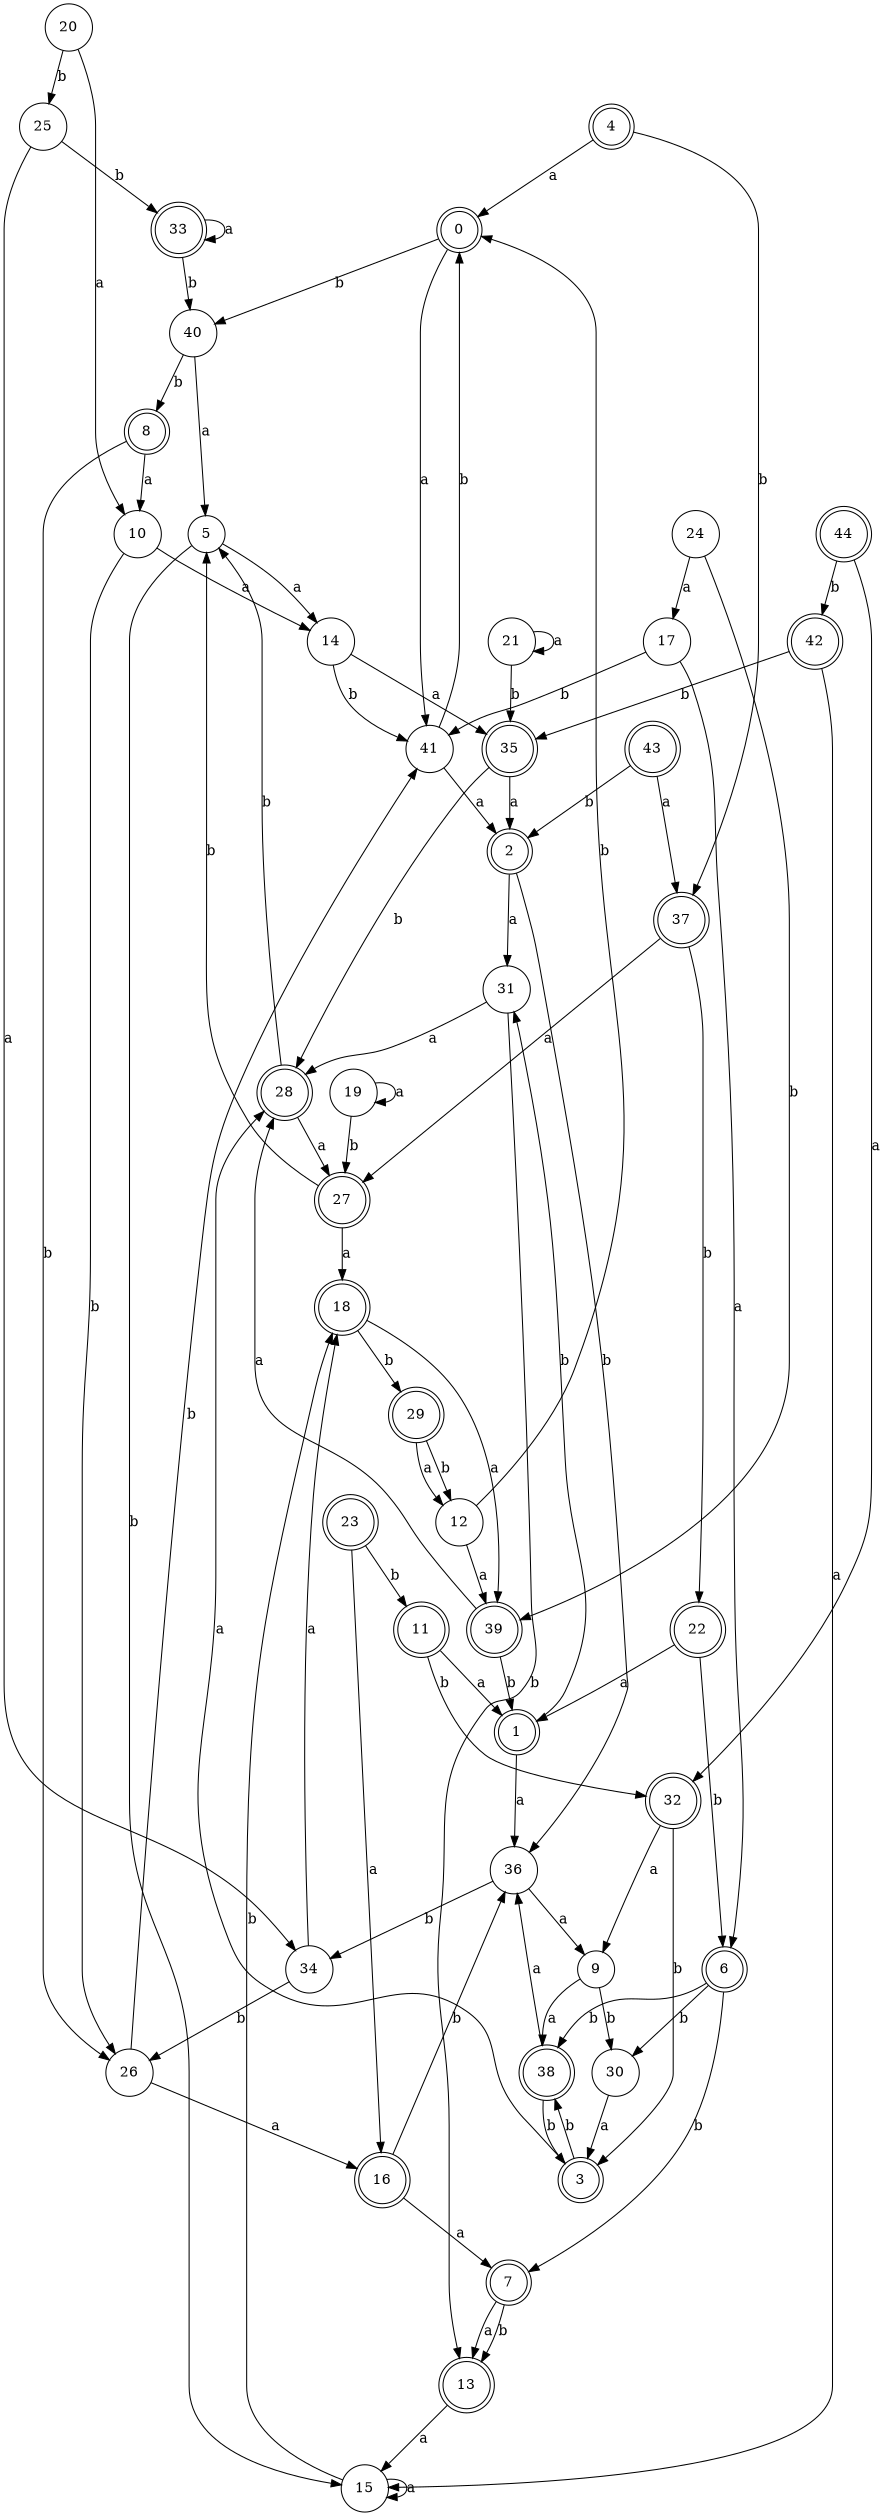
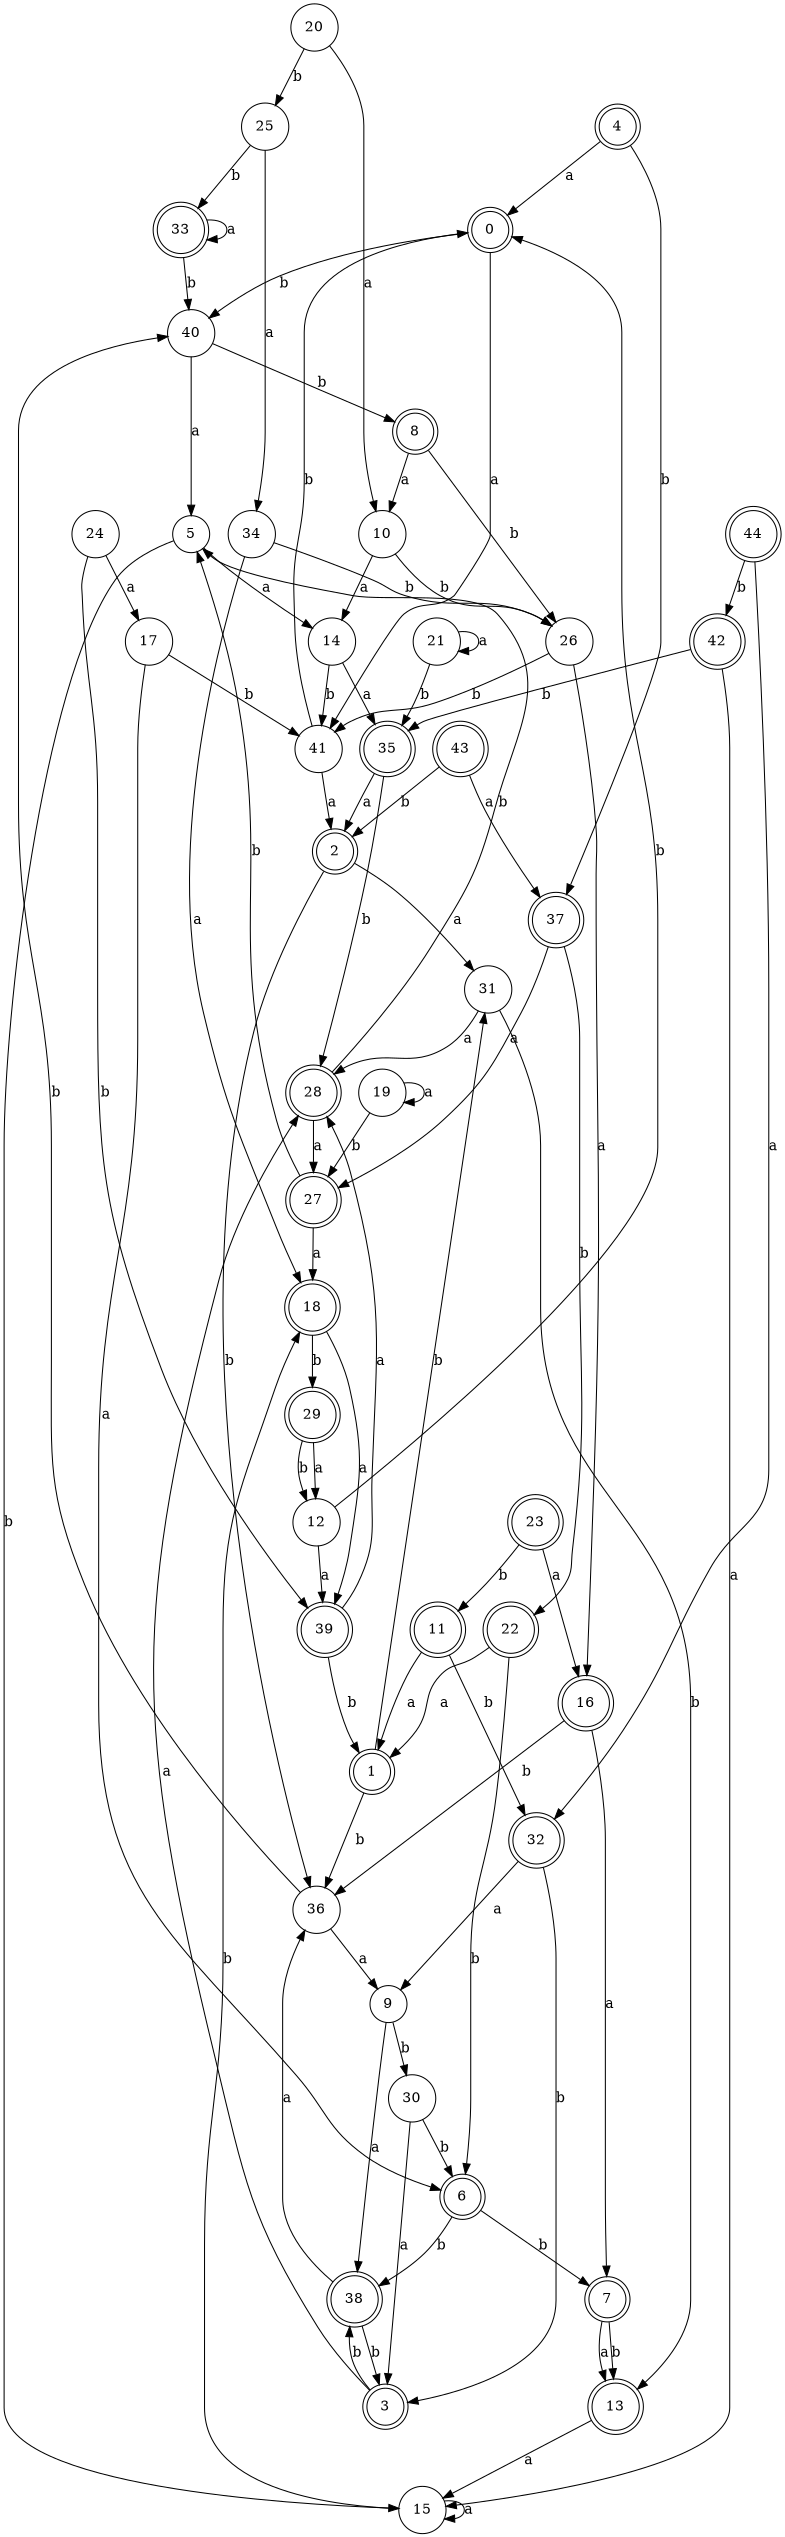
(521, 1801) -> (361, 1840)
(416, 1918) -> (50, 1108)
(679, 2012) -> (435, 2143)
